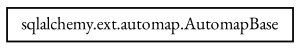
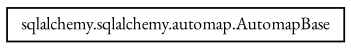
(150, 25) -> (176, 25)
